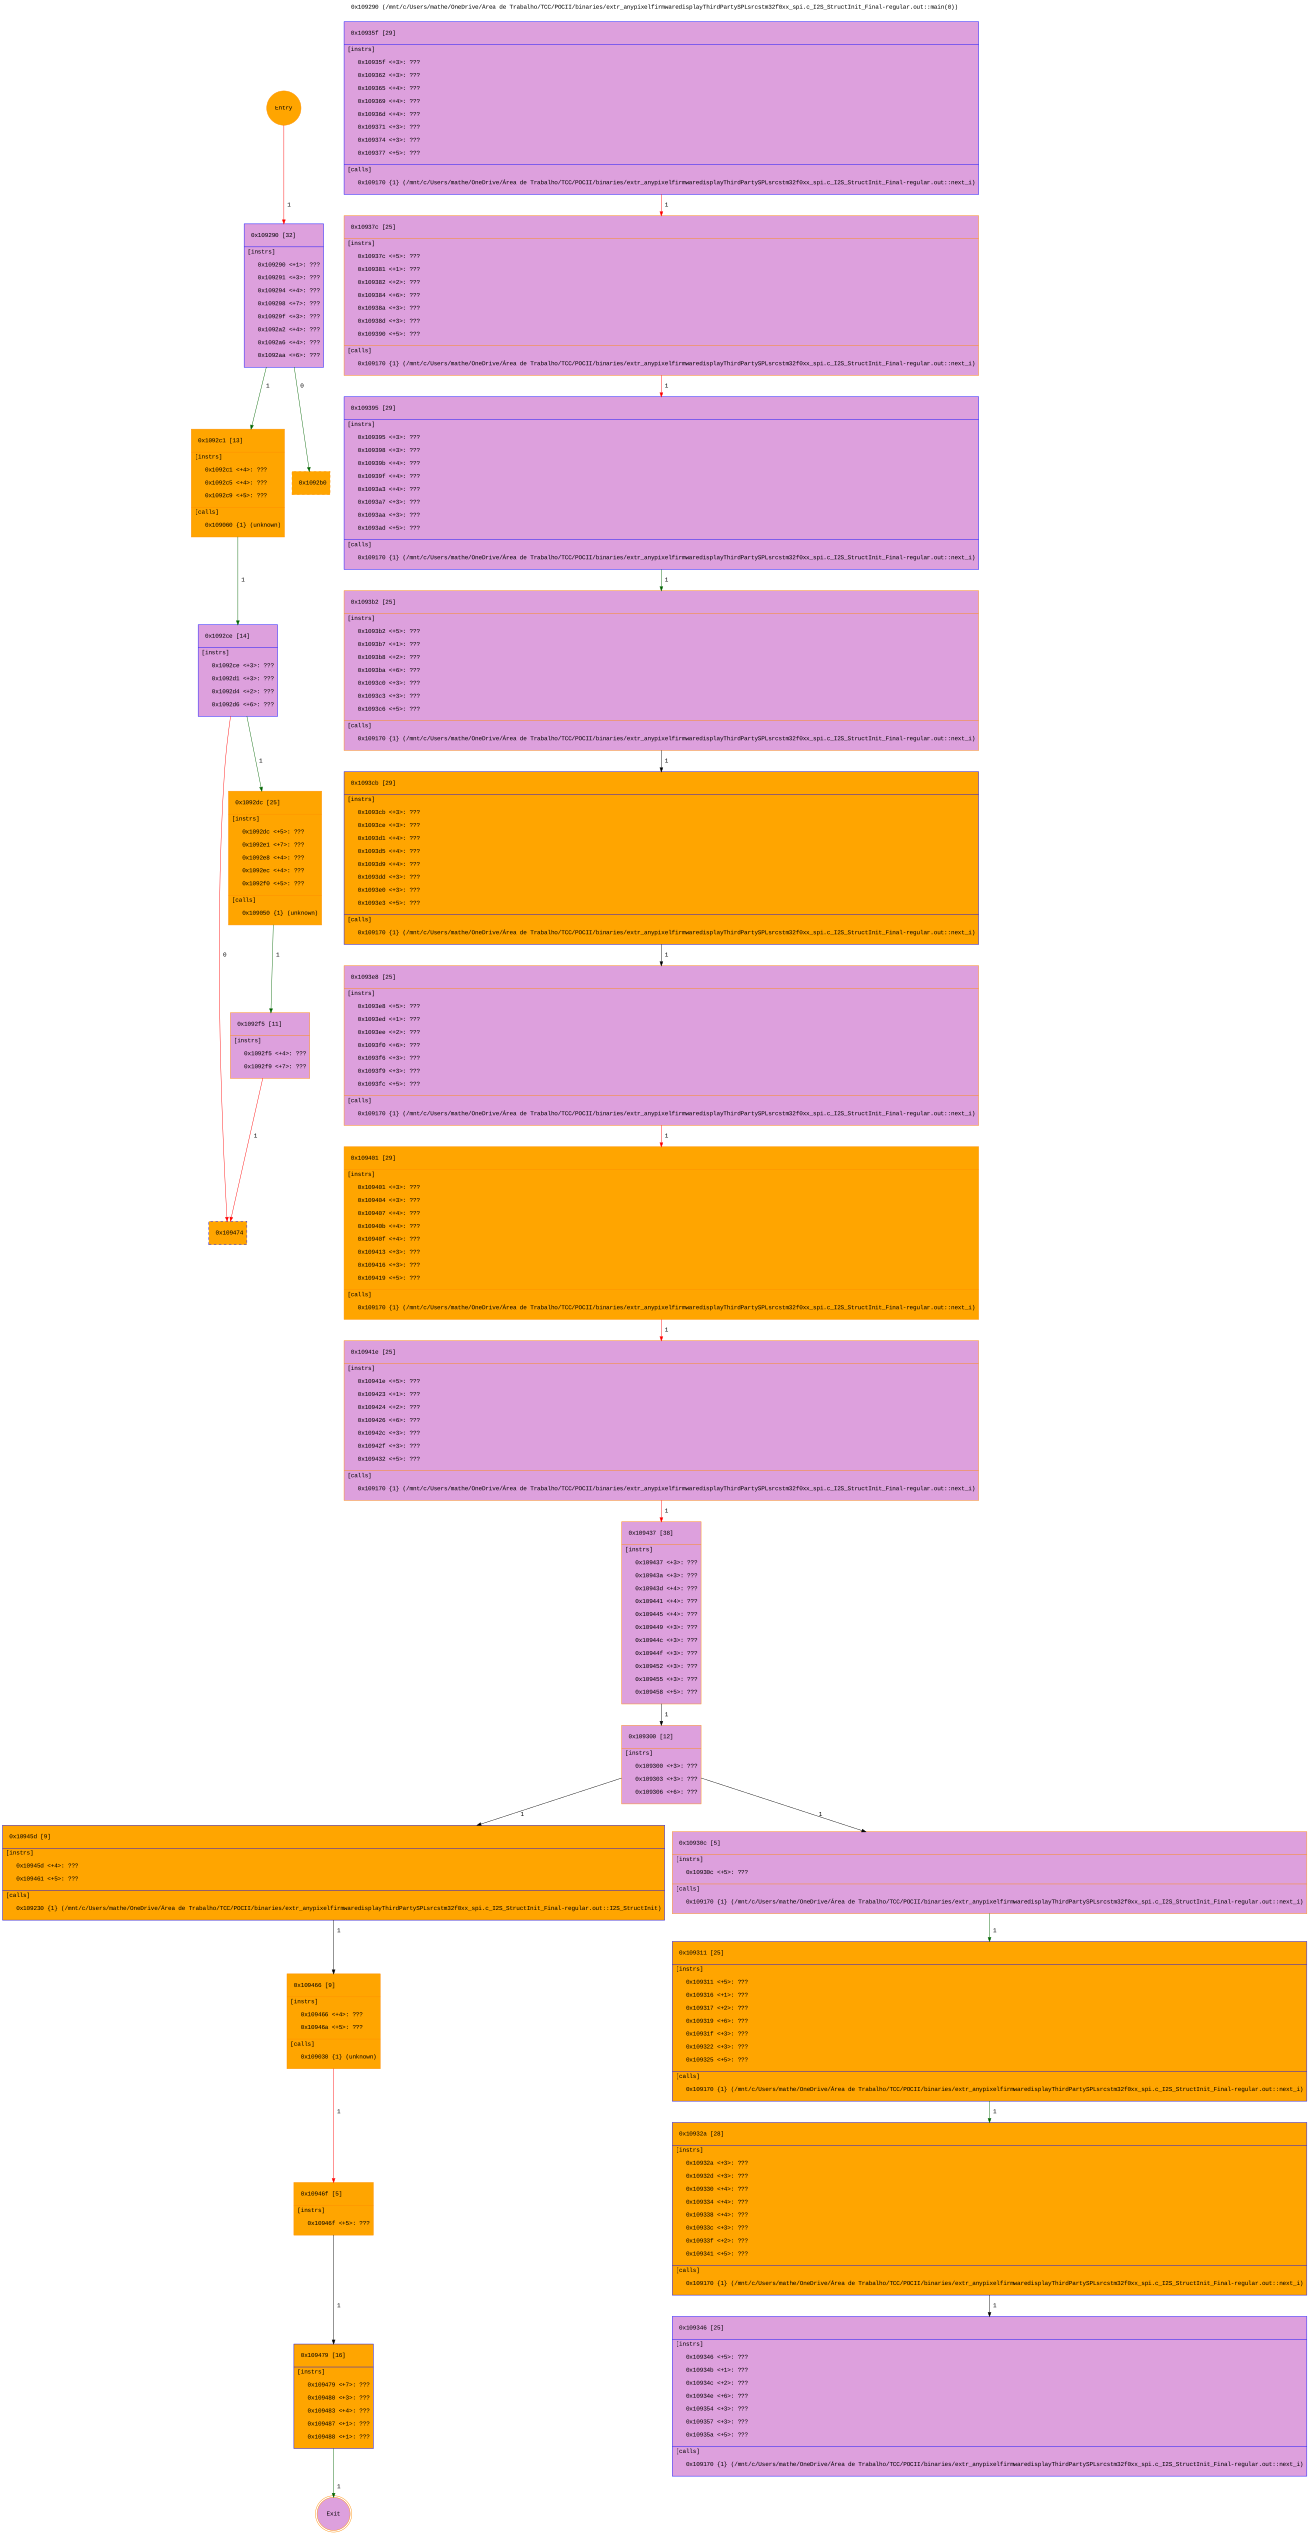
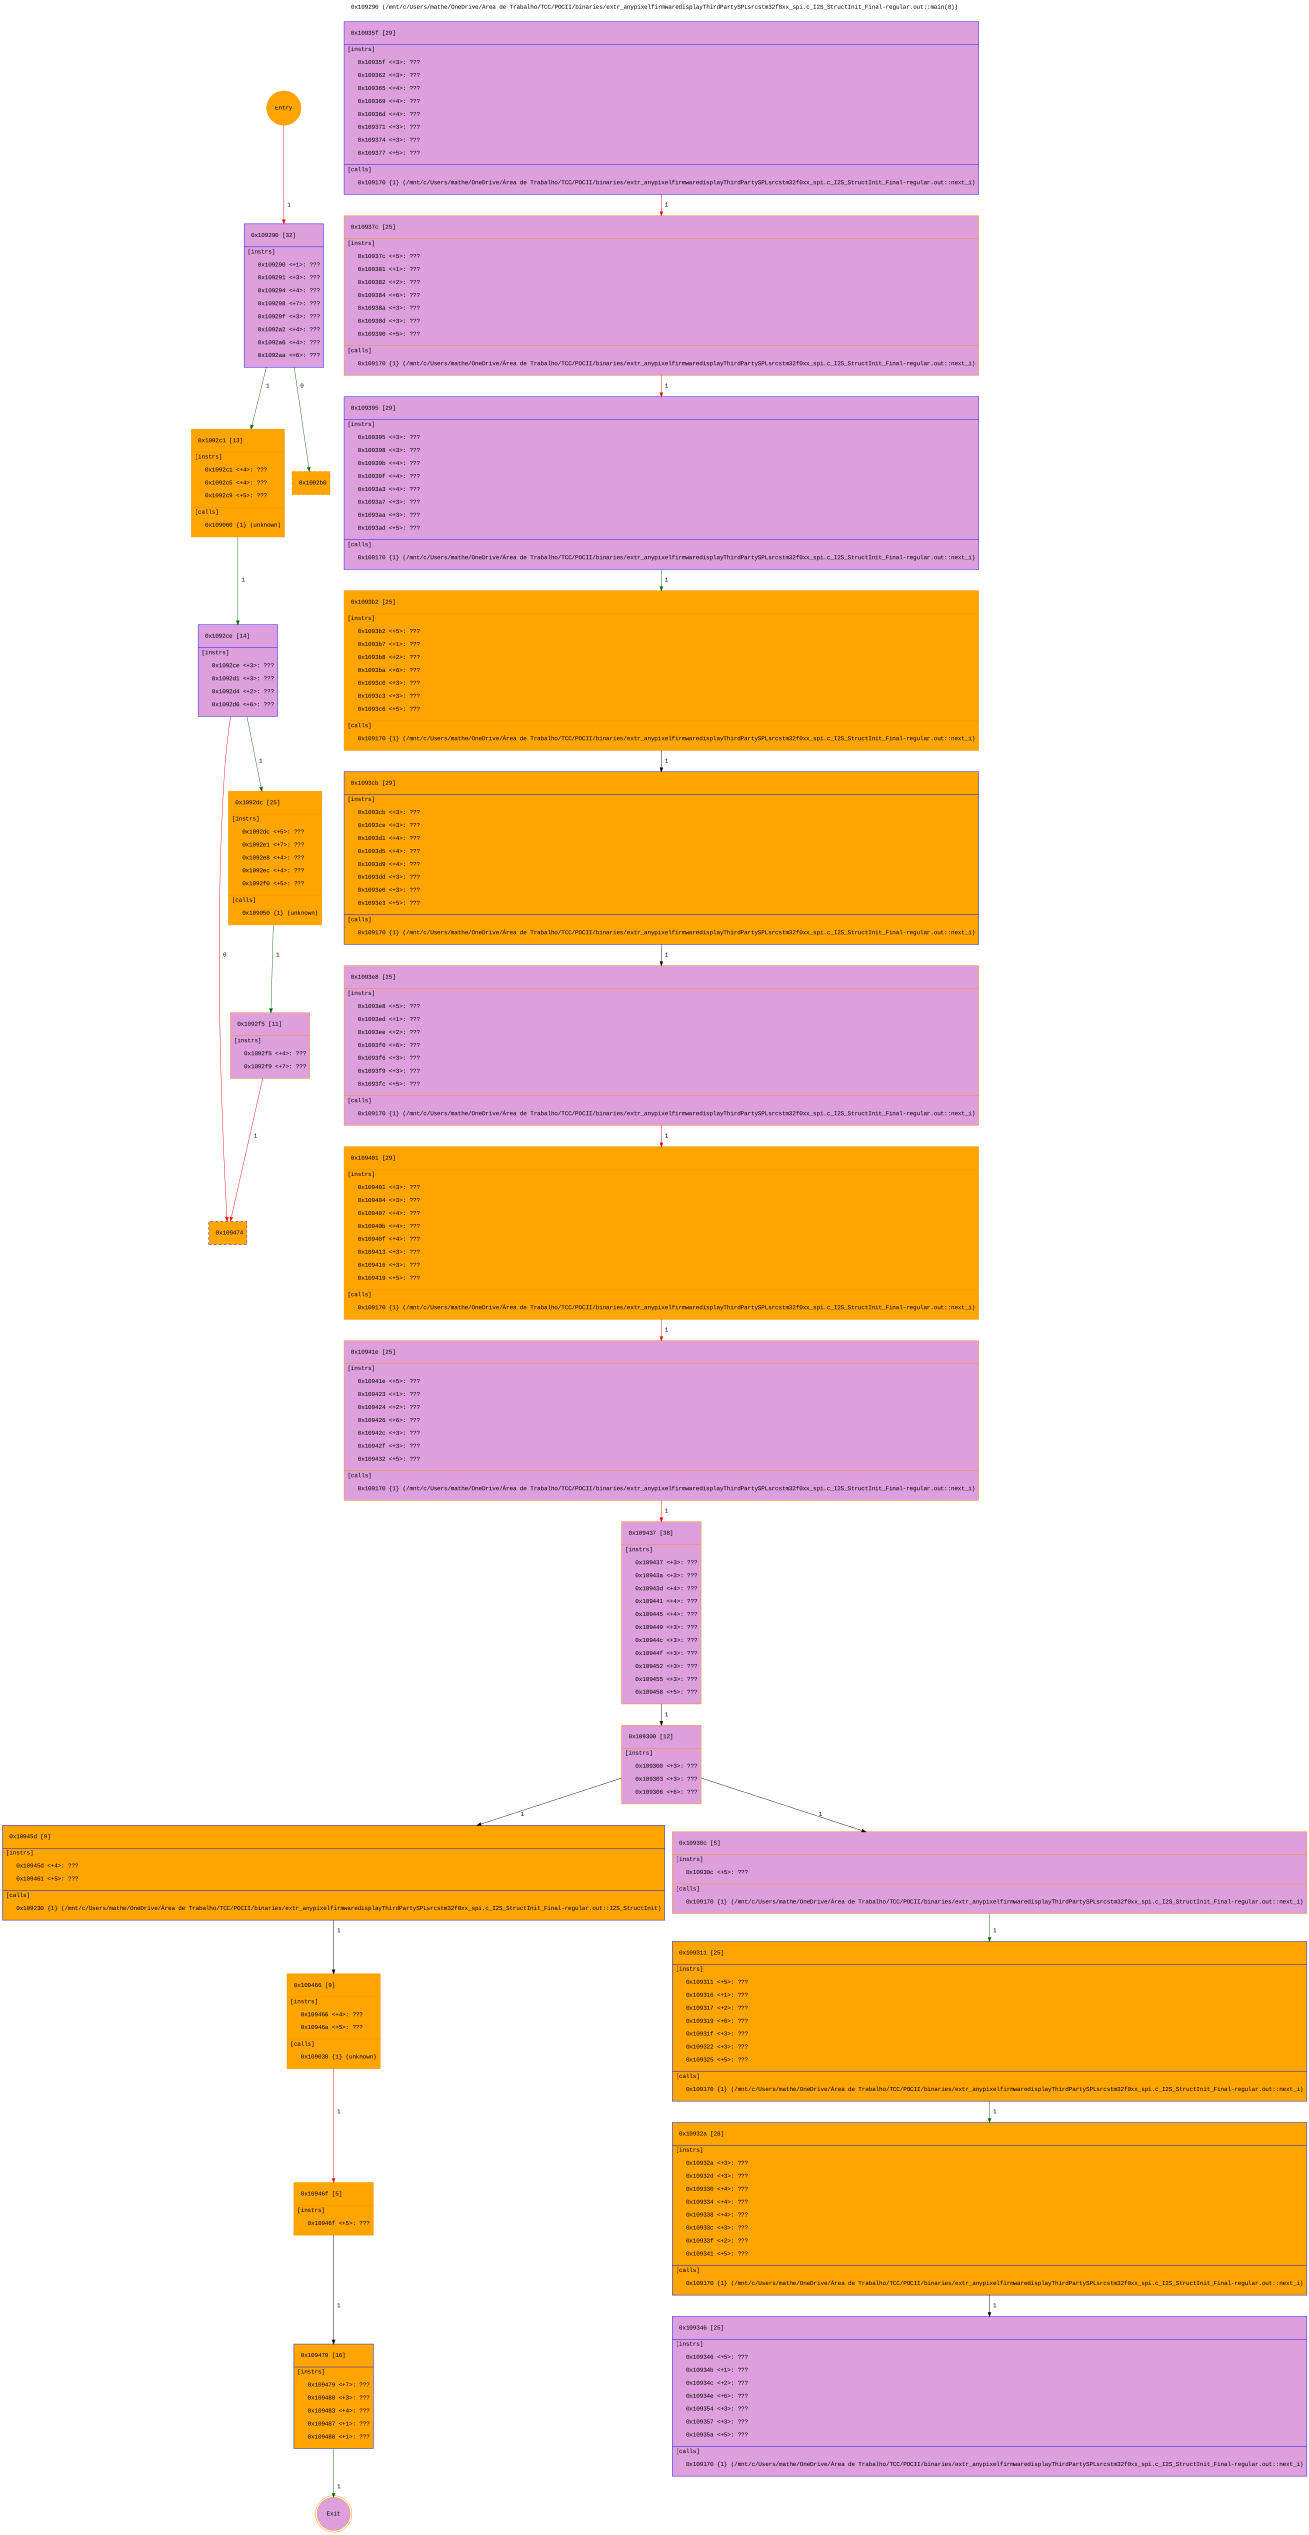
(661, 671) -> (661, 671)
